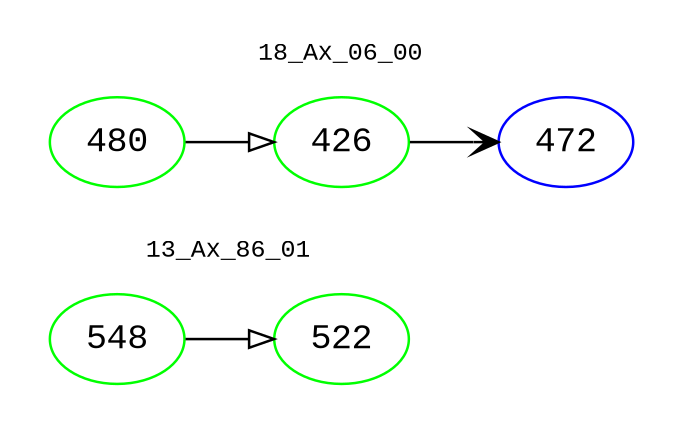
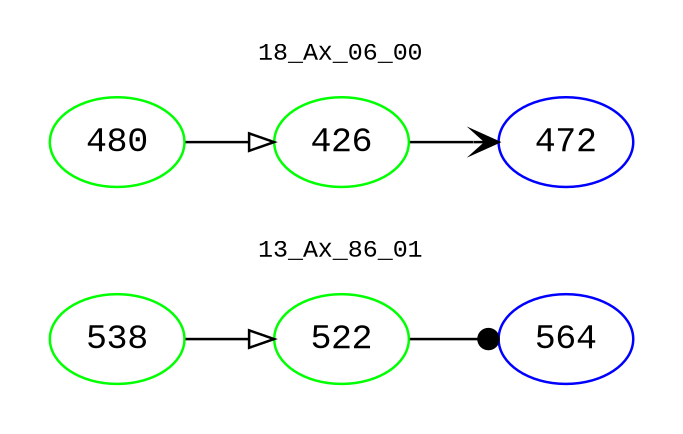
(117, 339) -> (117, 339)
none -> (566, 339)
